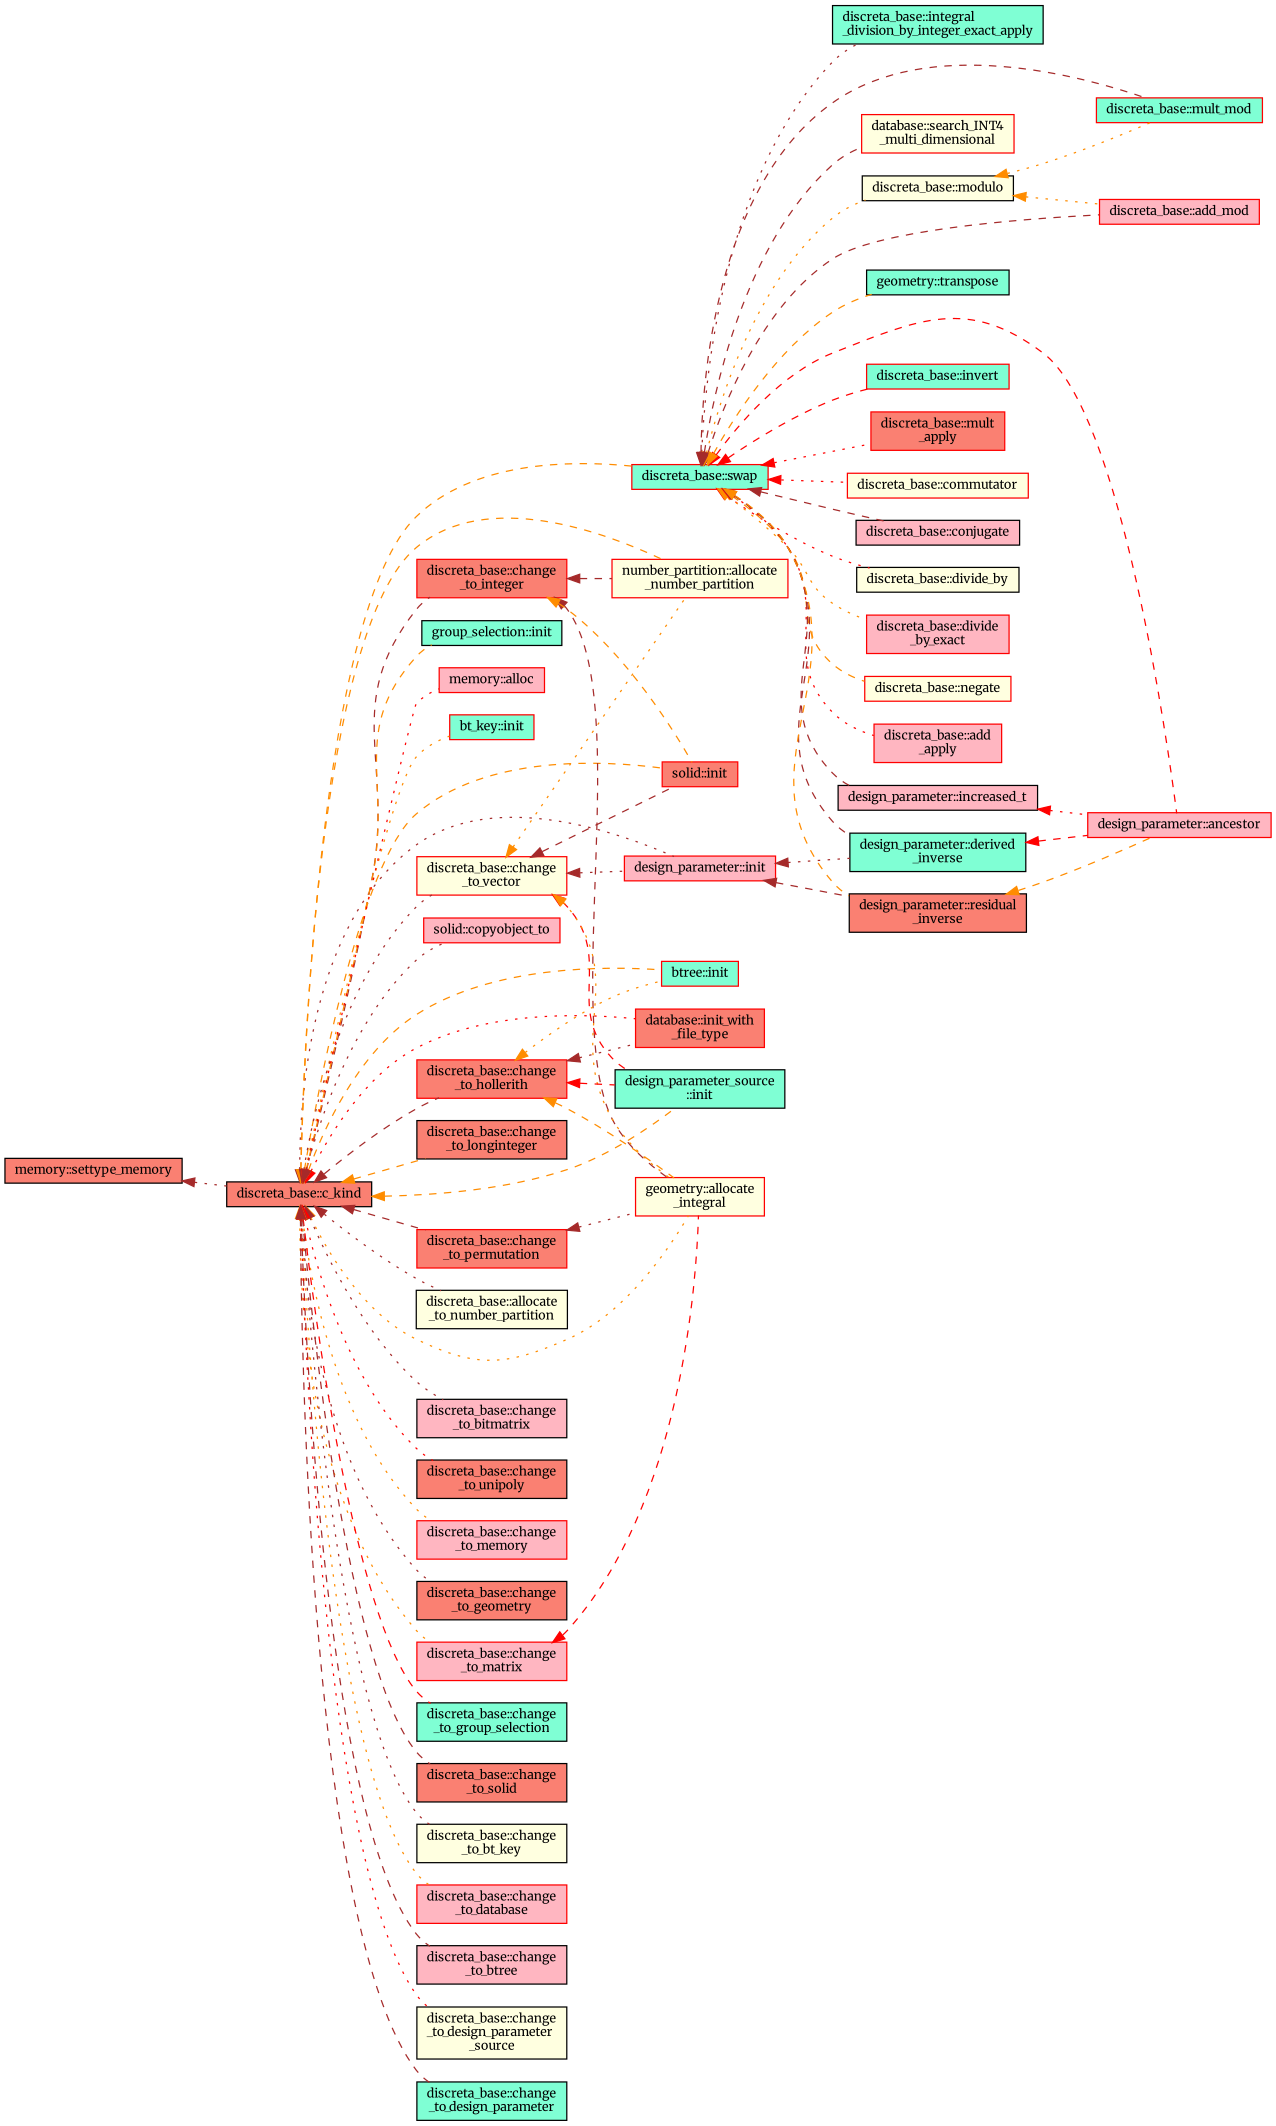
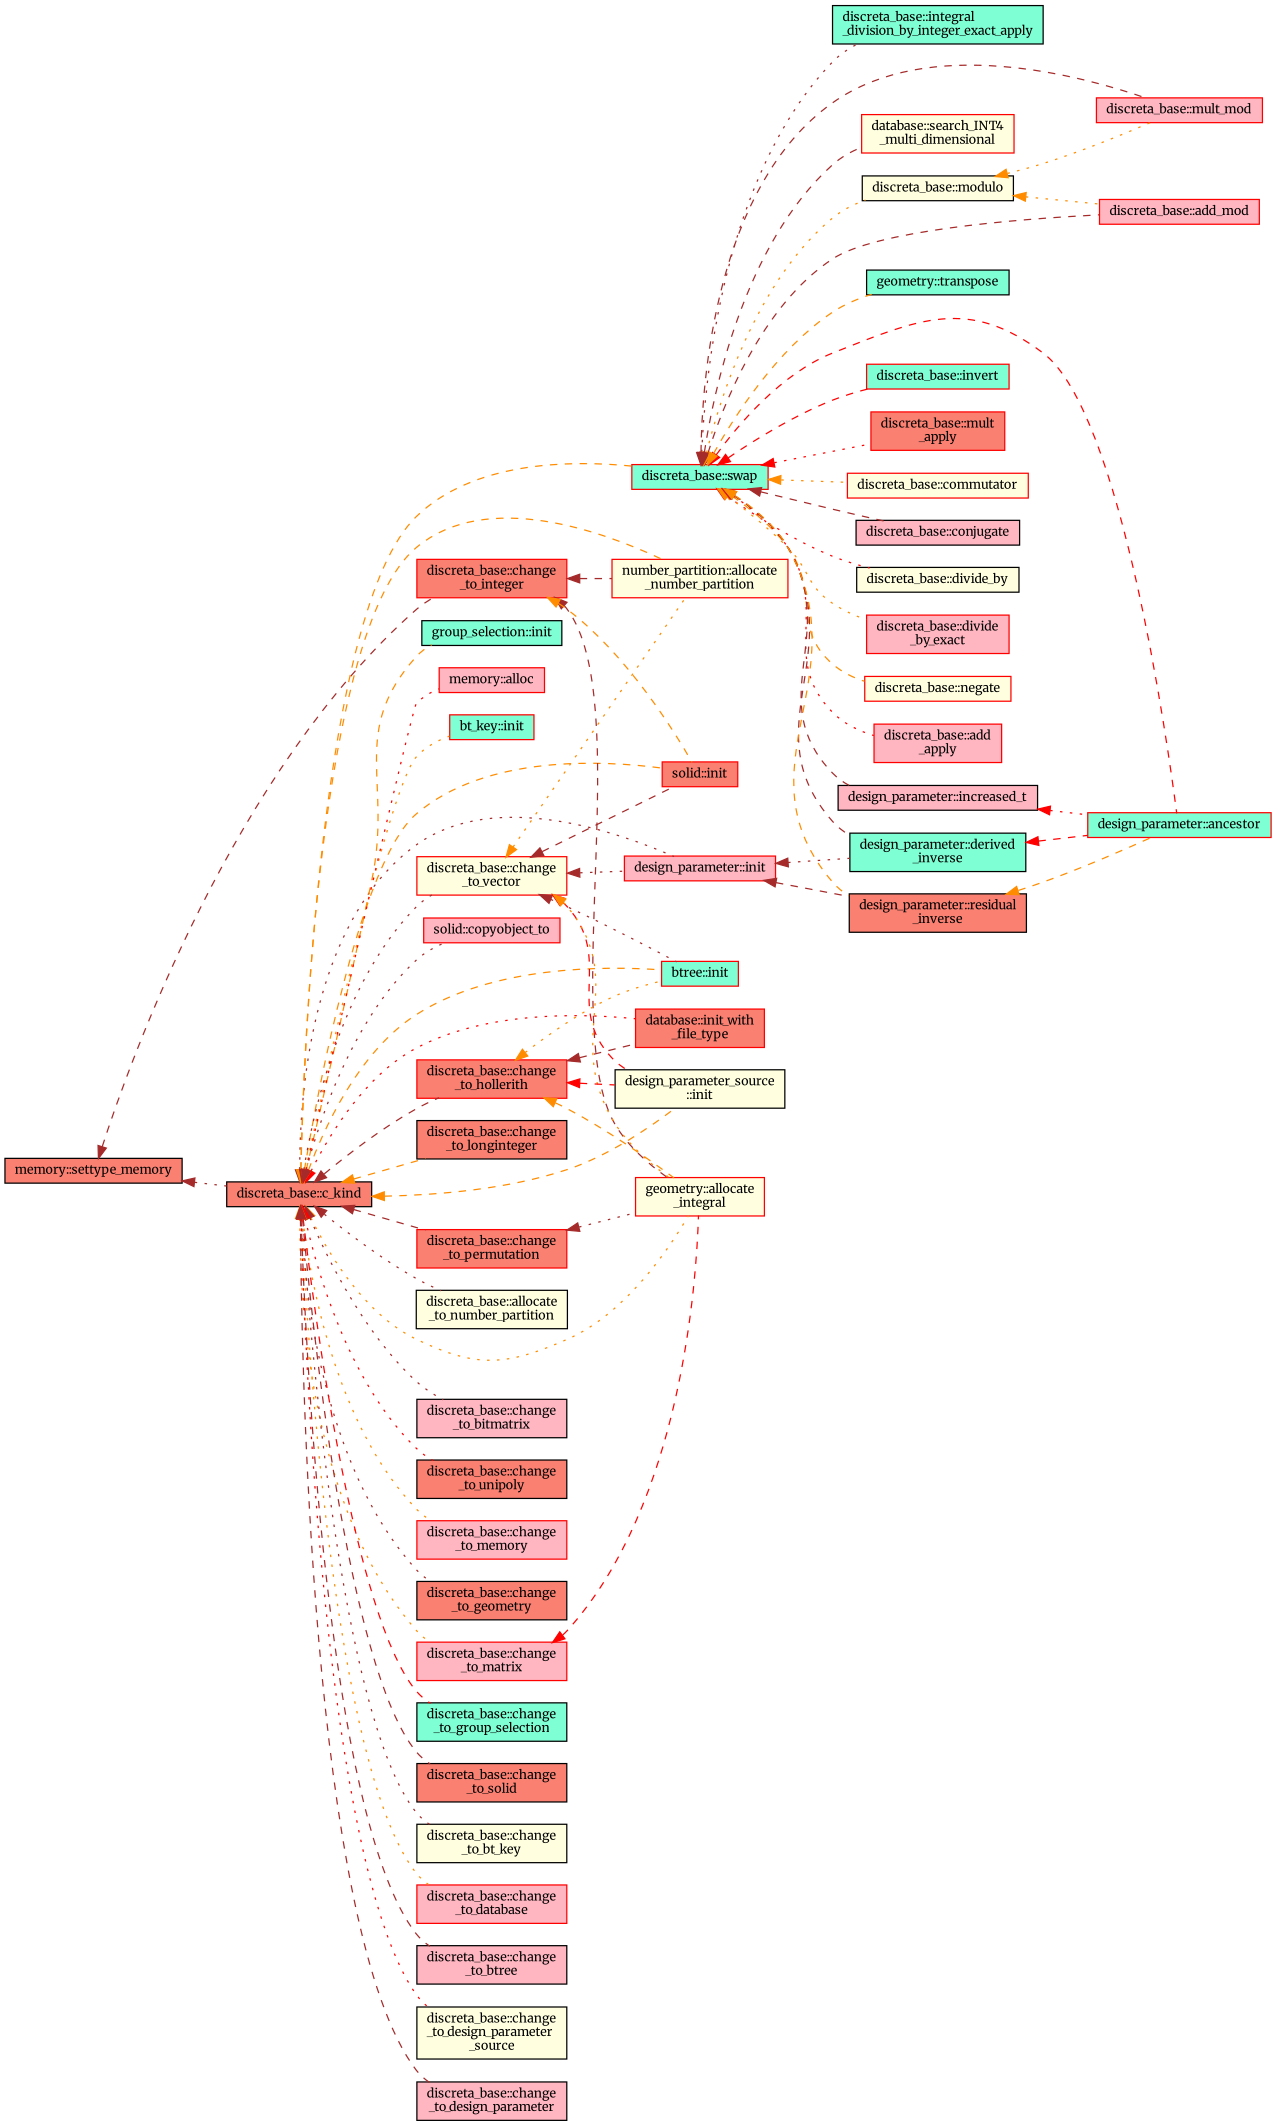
(1179, 110) -> (1179, 110)
(814, 481) -> (814, 481)
(1179, 825) -> (1179, 825)
(372, 879) -> (232, 849)
none -> (614, 930)
(616, 1049) -> (616, 1049)
(700, 1089) -> (700, 1089)
(492, 2101) -> (492, 2101)
